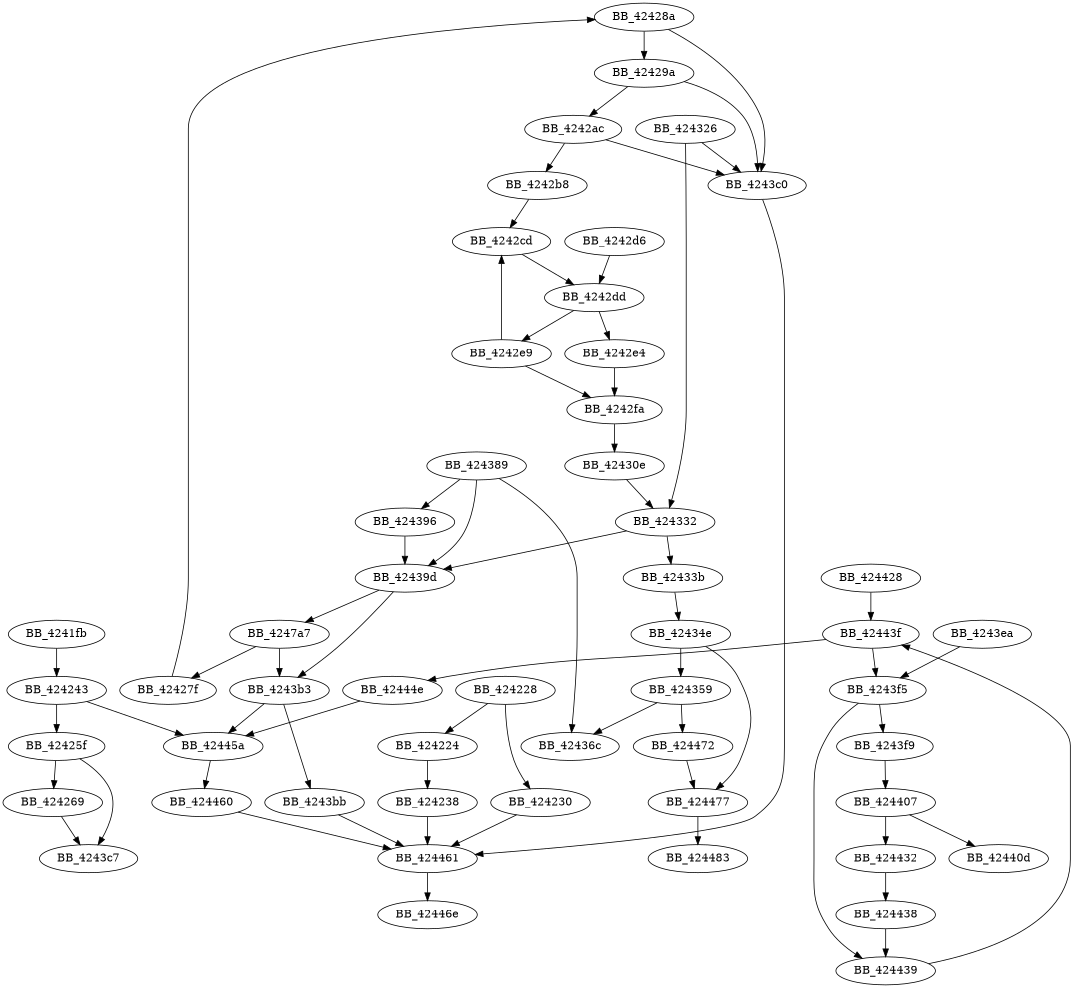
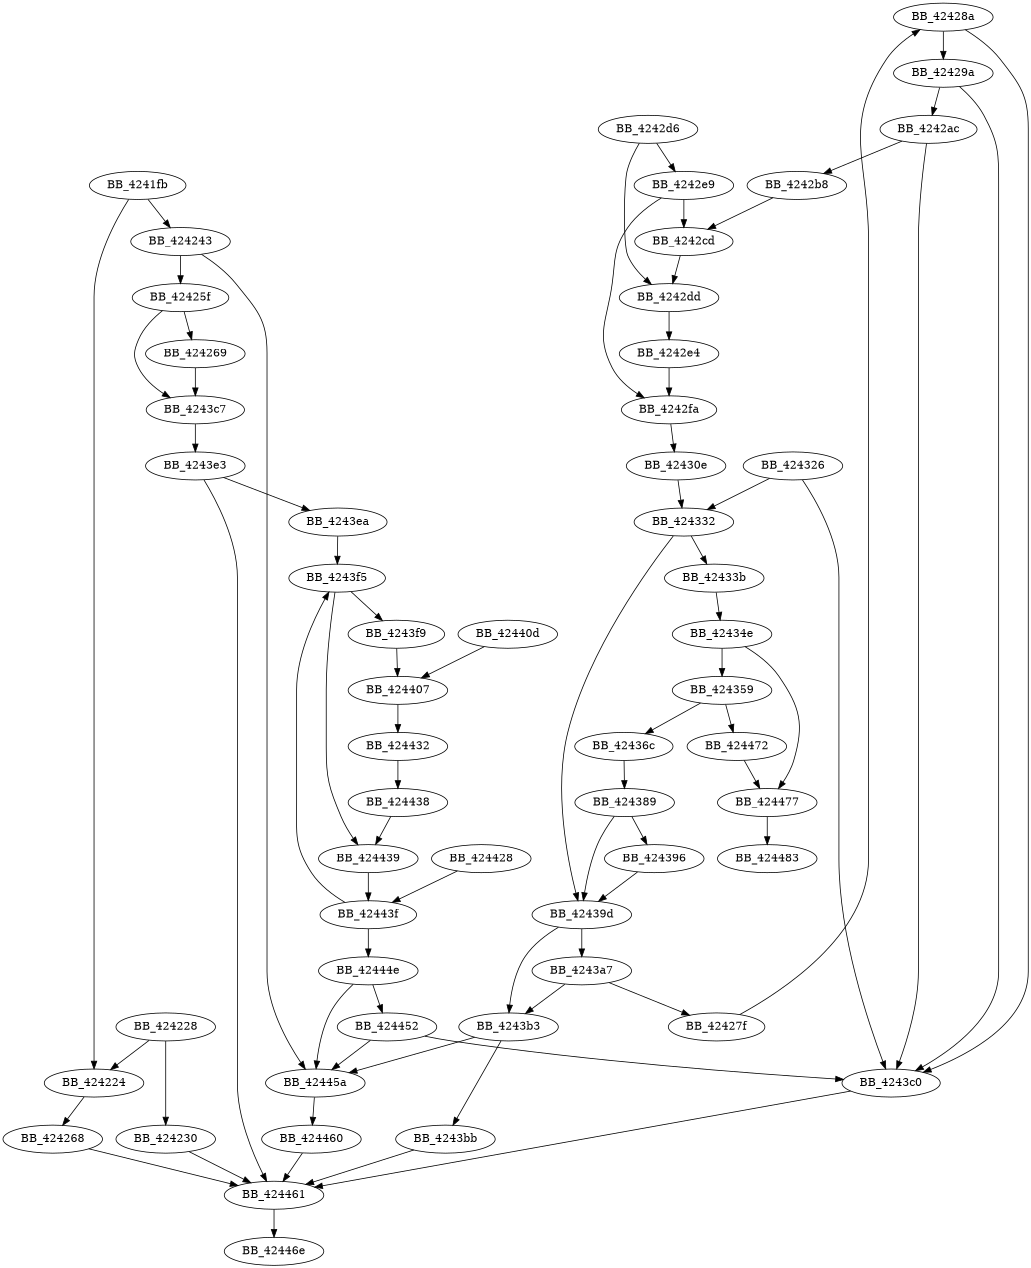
(551, 324) -> (664, 154)
none -> (195, 466)
(577, 585) -> (624, 771)
none -> (94, 627)
(279, 634) -> (582, 971)
(428, 803) -> (53, 1139)
(939, 829) -> (456, 661)
none -> (387, 1027)
